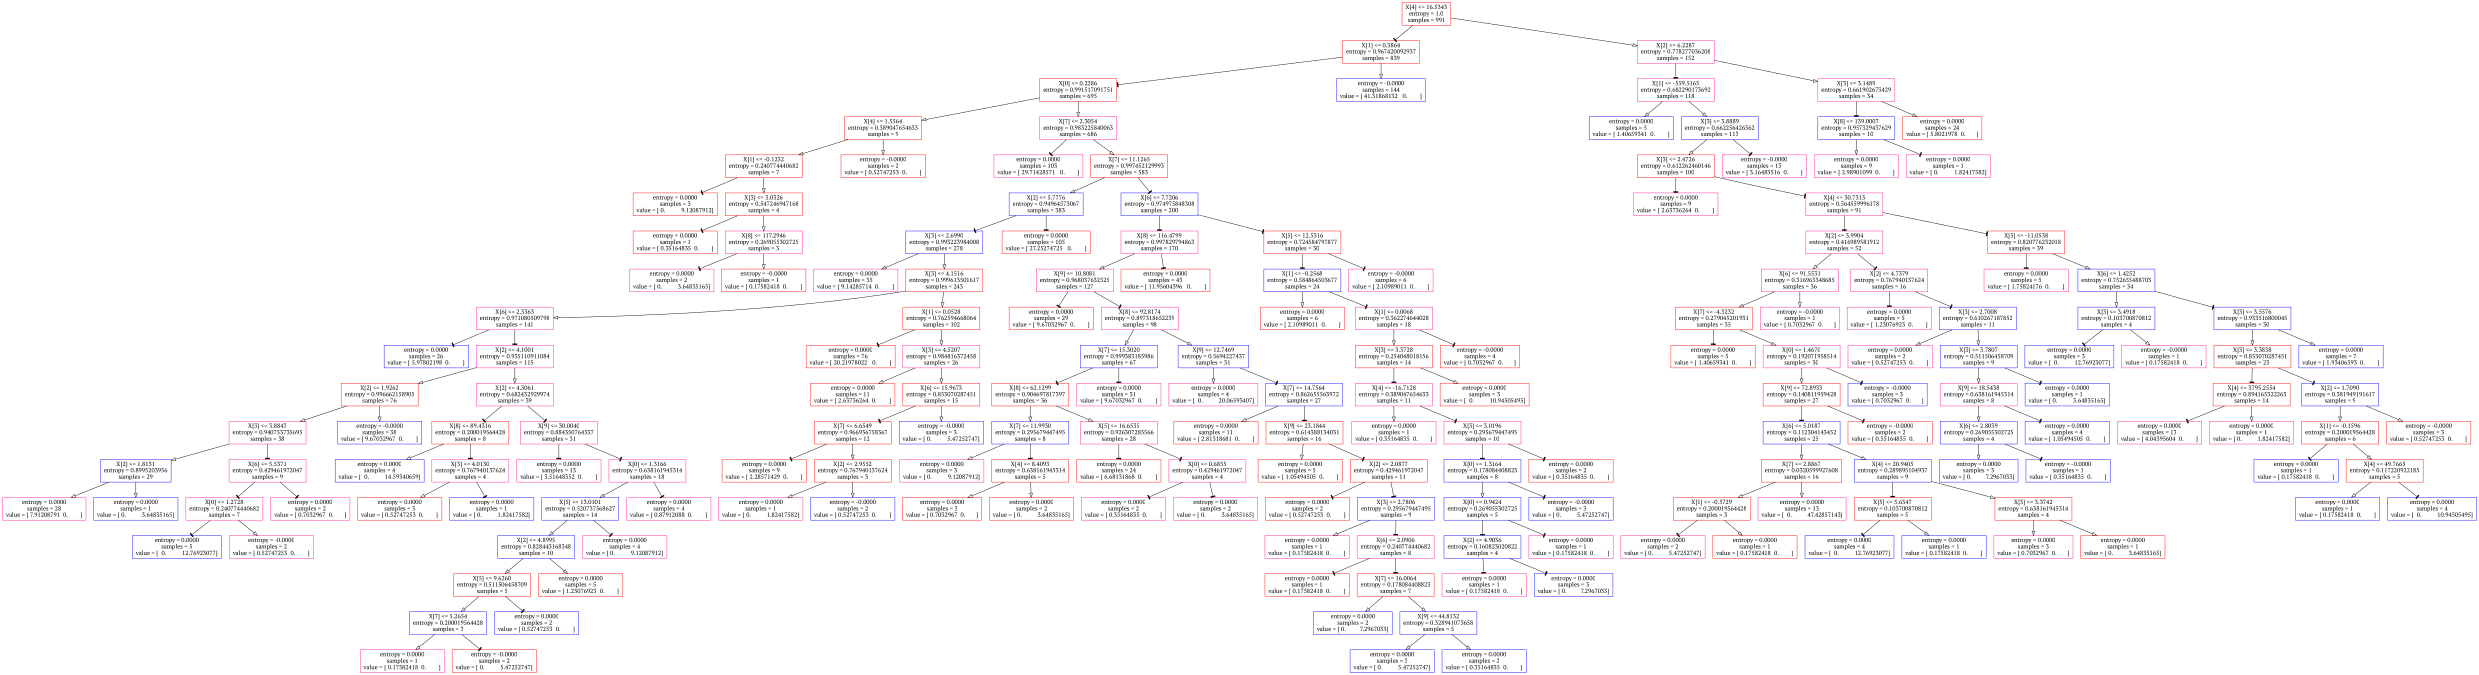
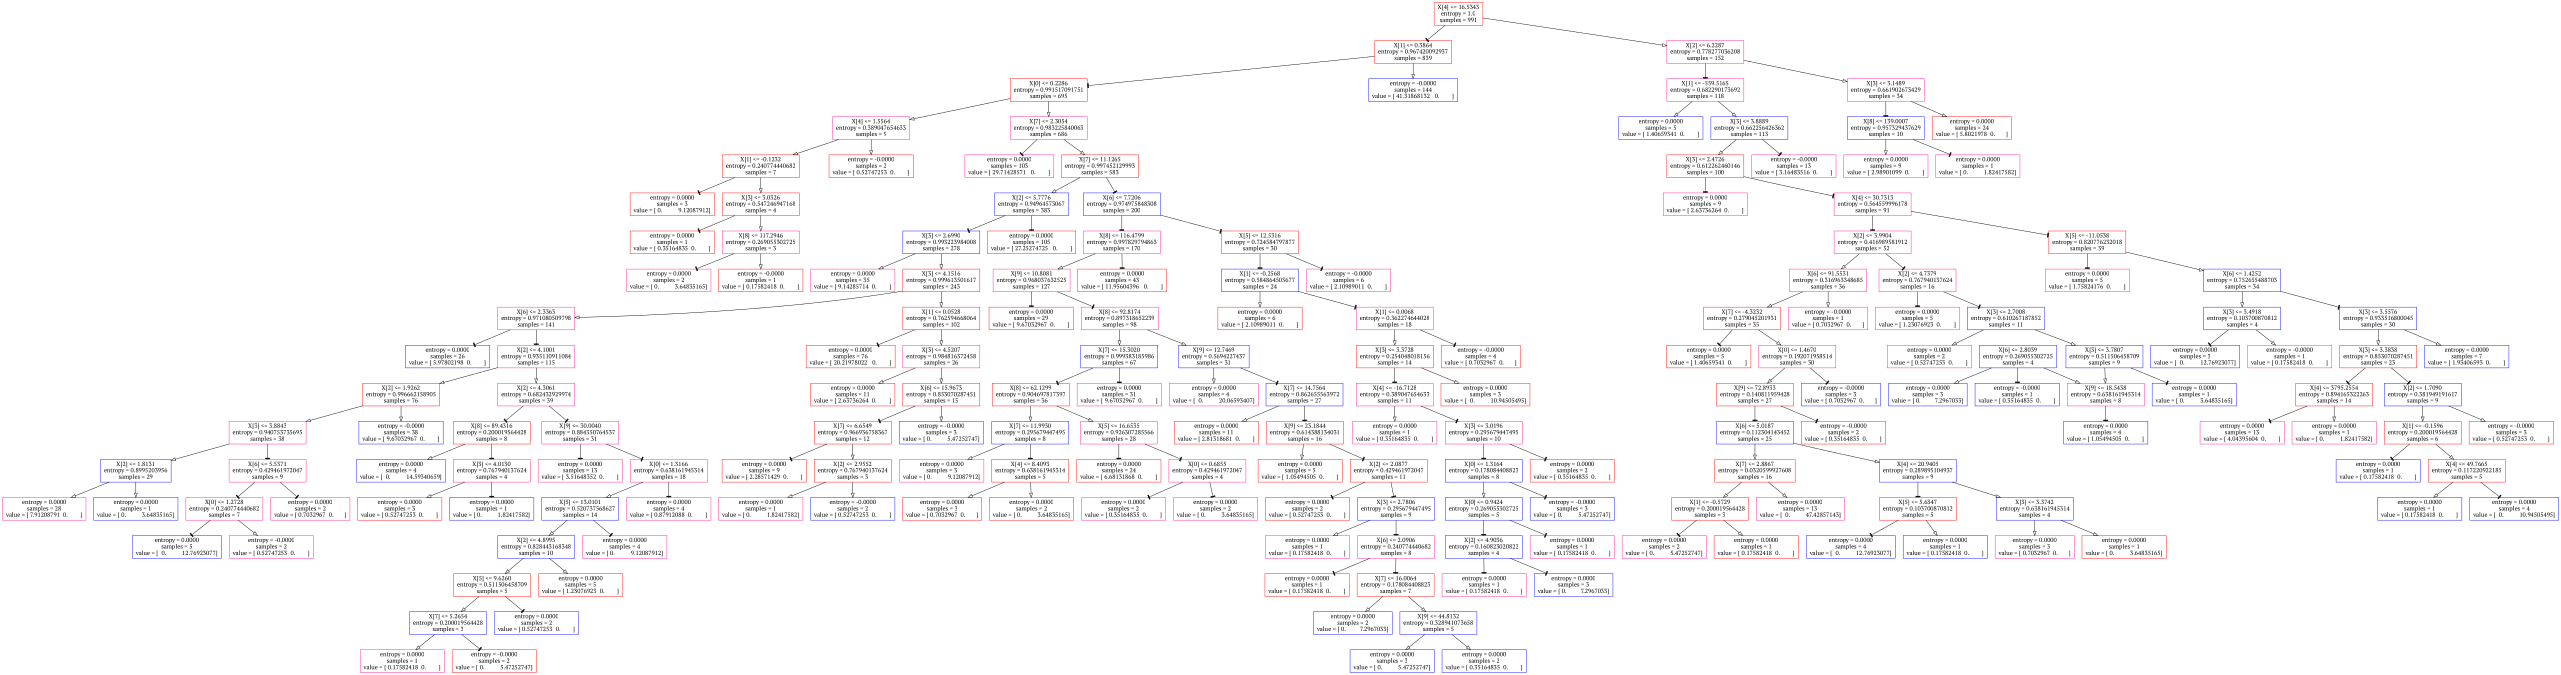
(883, 128) -> (871, 128)
(1979, 411) -> (2060, 375)
(2033, 509) -> (2035, 509)
